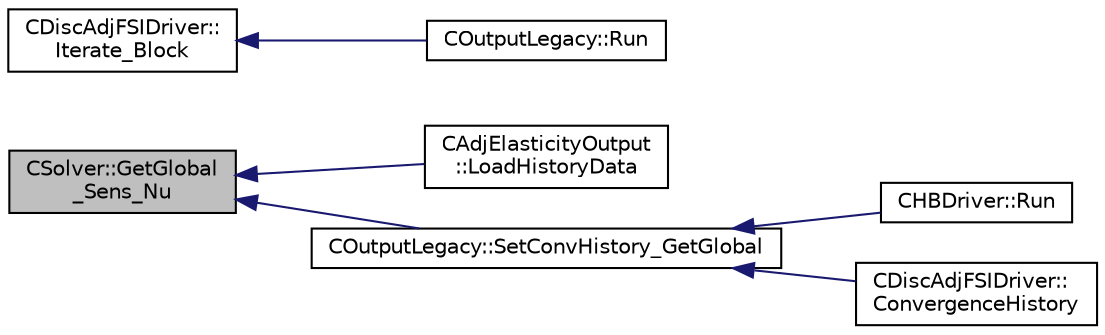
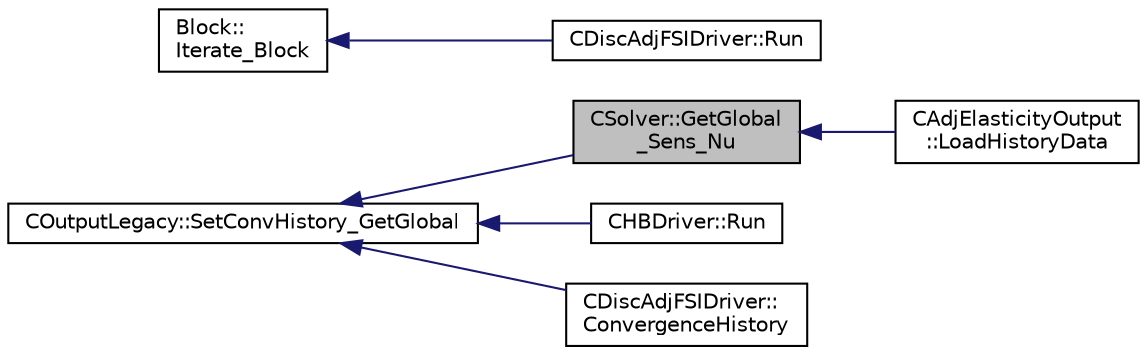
(123, 41) -> (243, 41)
(546, 41) -> (687, 41)
(338, 216) -> (467, 177)
